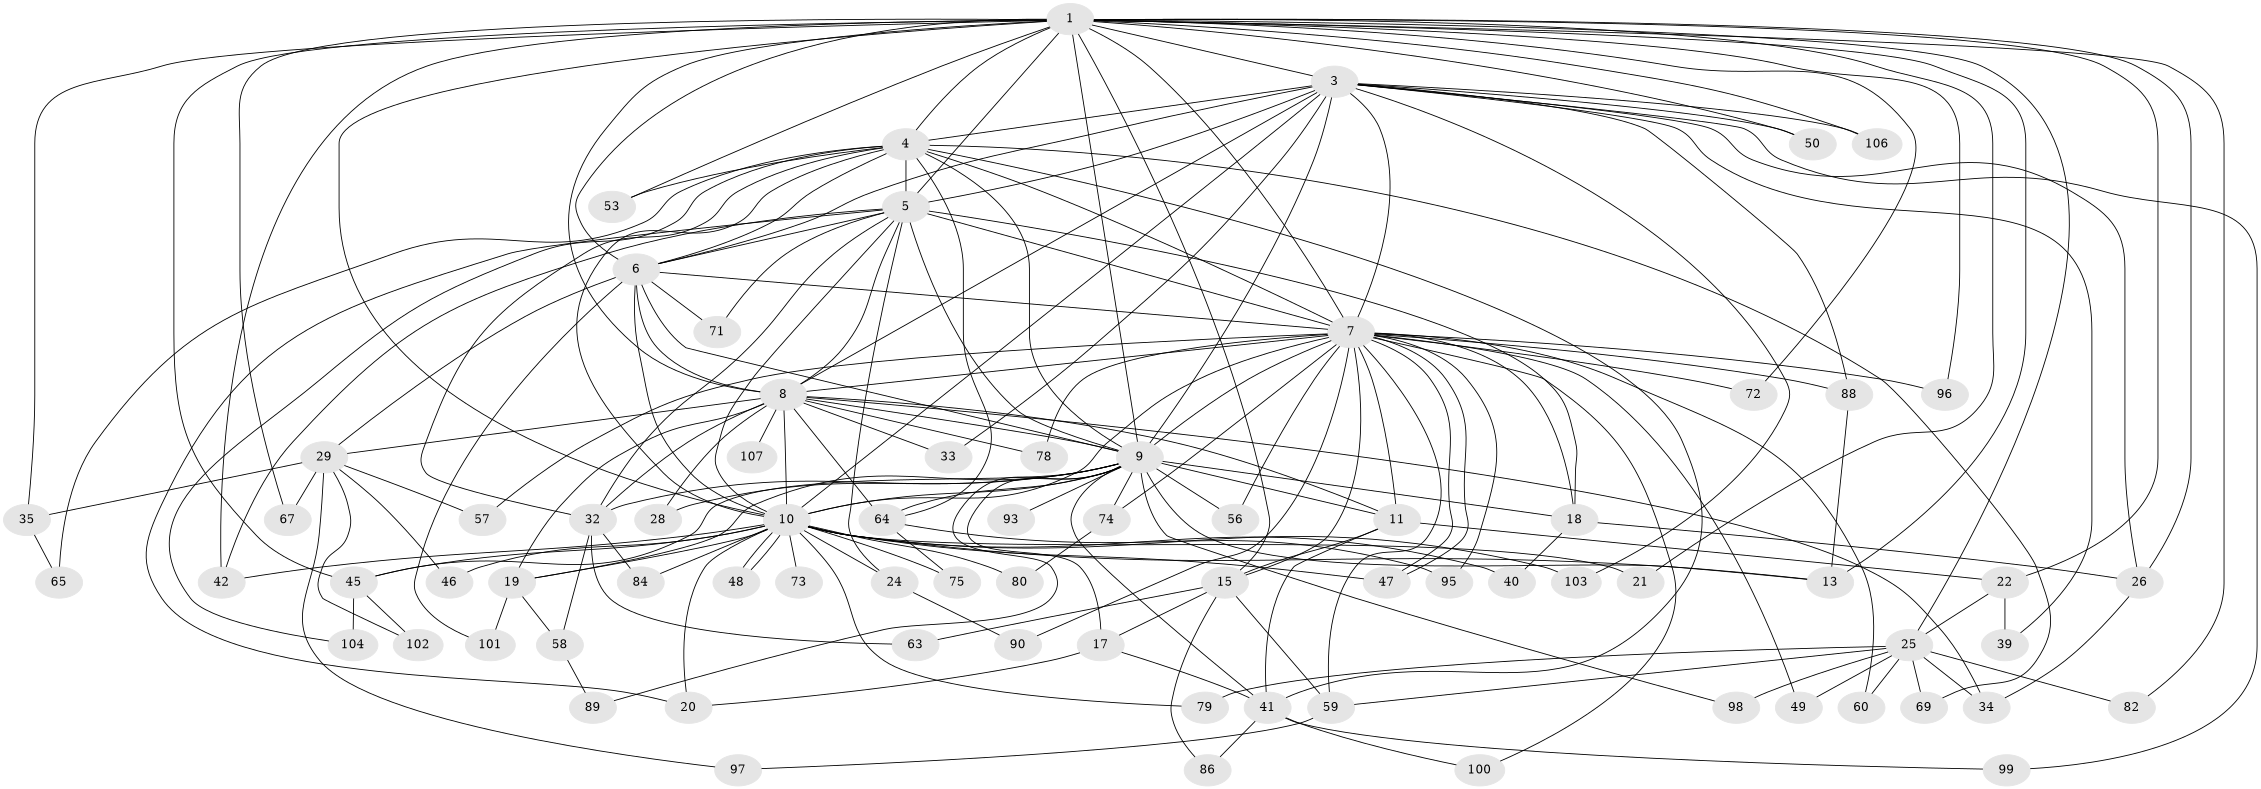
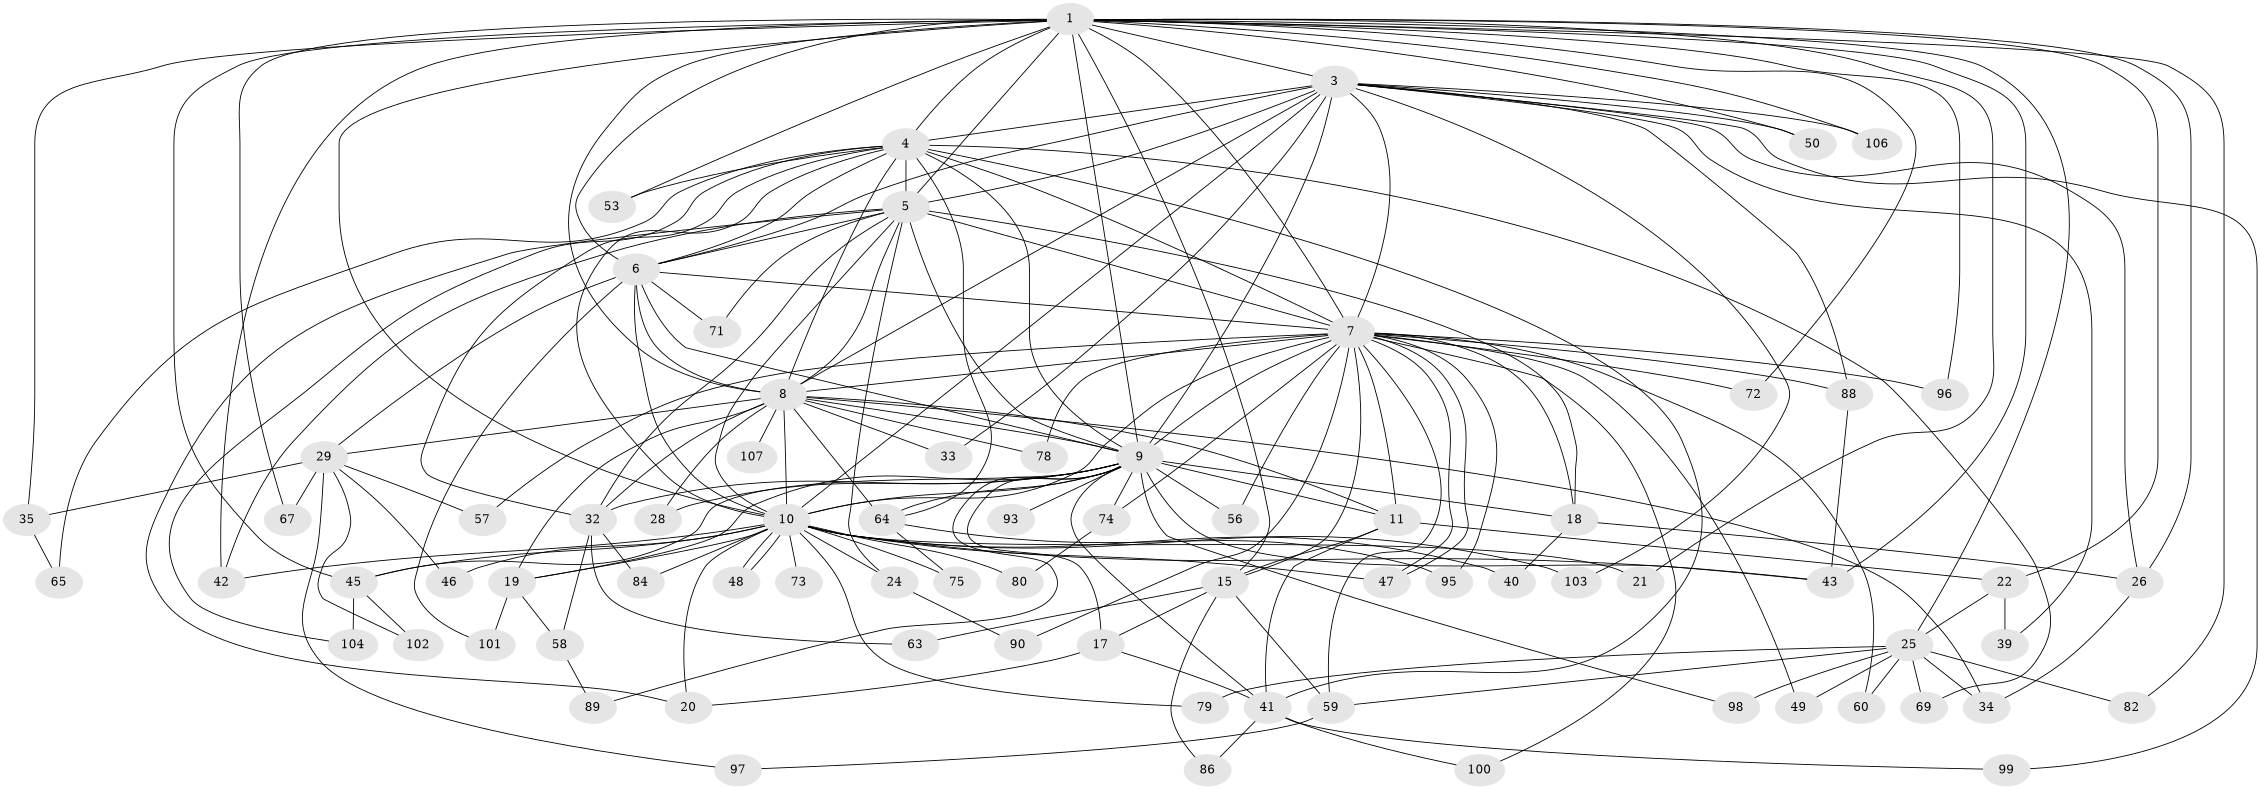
none -> (837, 266)
(1830, 583) -> (1830, 583)
